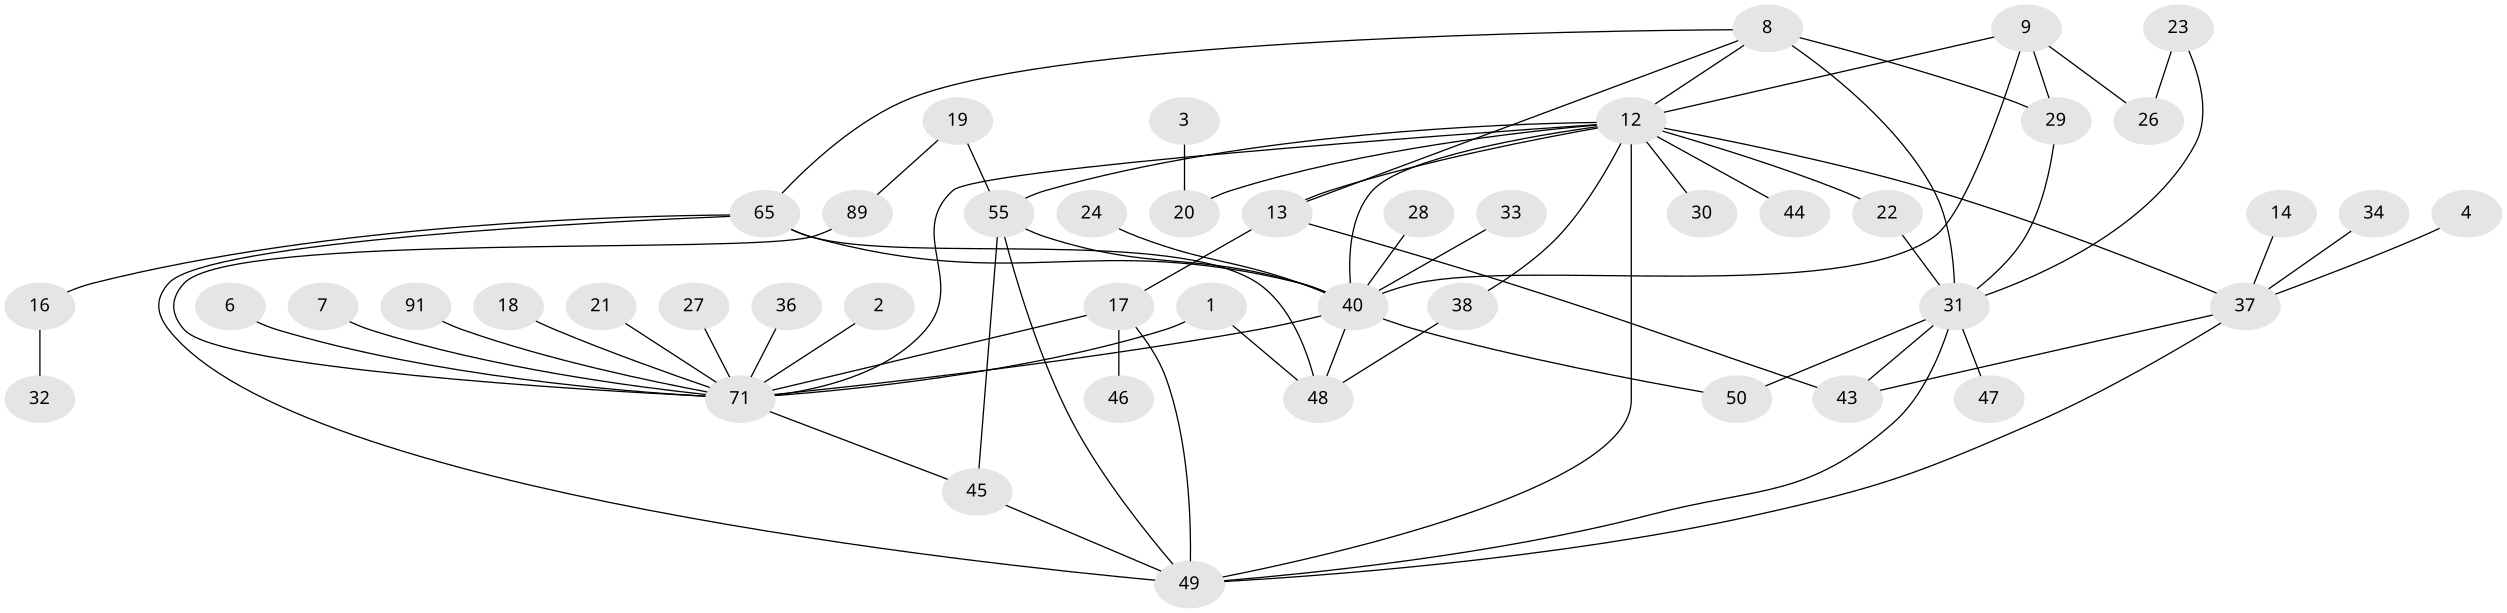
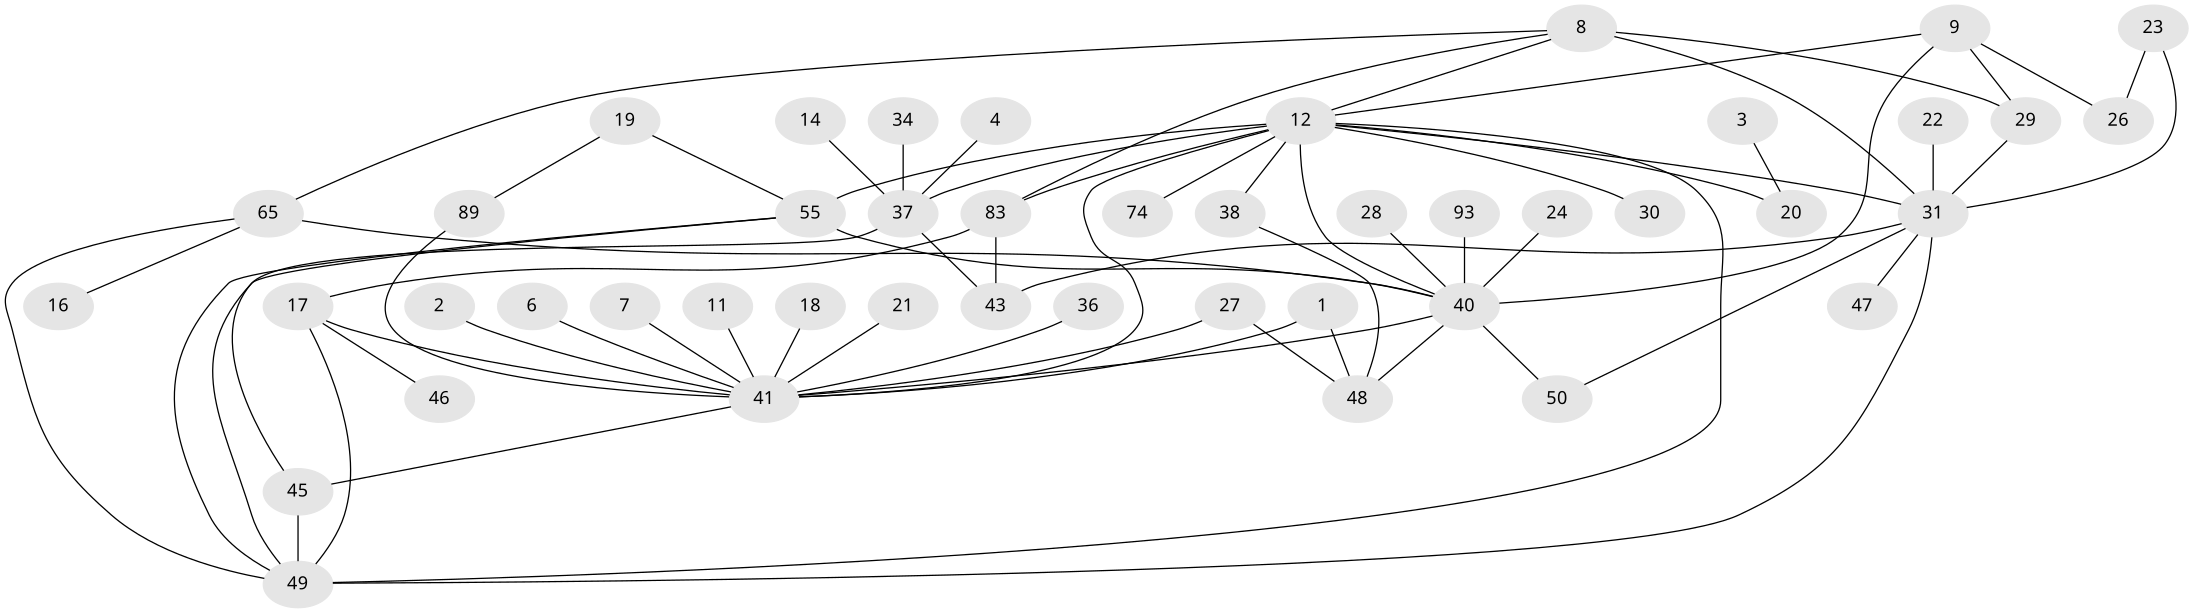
(1762, 162) -> (1676, 165)
(1277, 214) -> (996, 214)
(1512, 214) -> (1465, 214)
(1795, 214) -> (1137, 214)
(1052, 250) -> (1294, 353)
(416, 306) -> (718, 306)
(40, 399) -> none
(740, 399) -> (764, 399)
